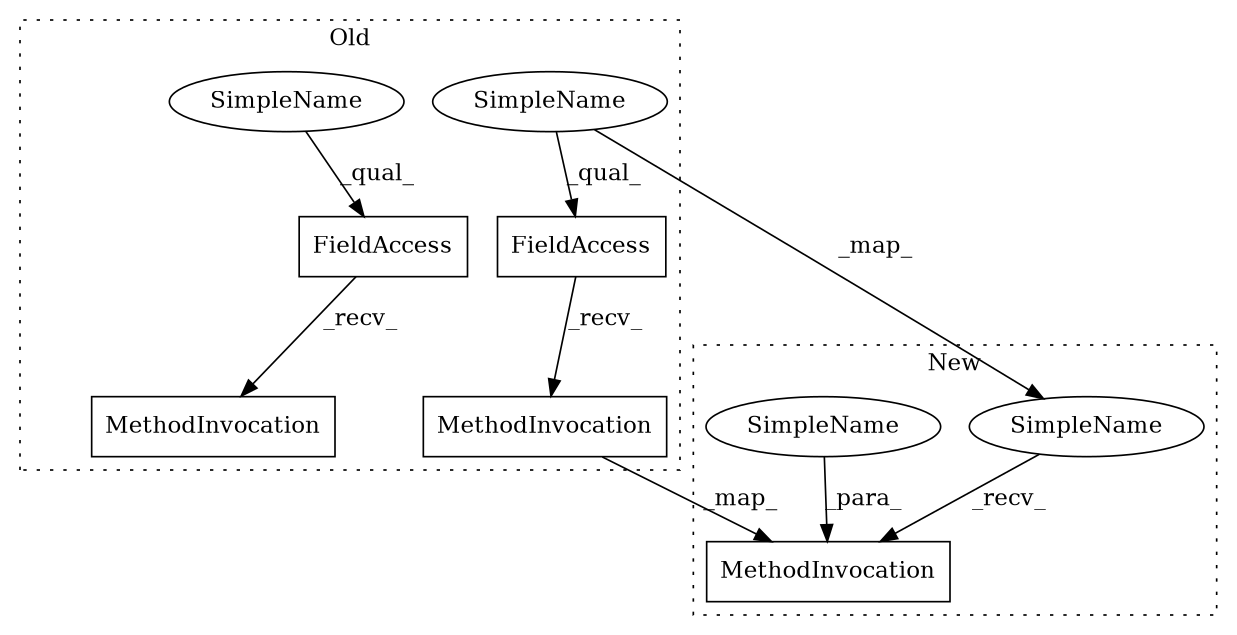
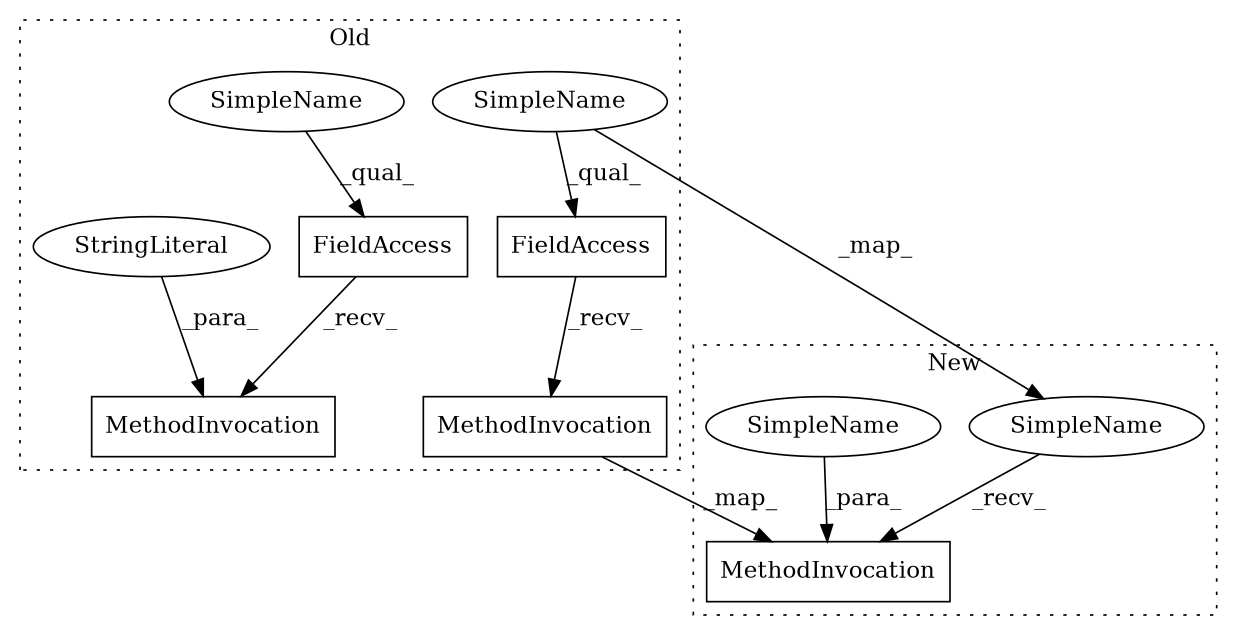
none -> (152, 247)
